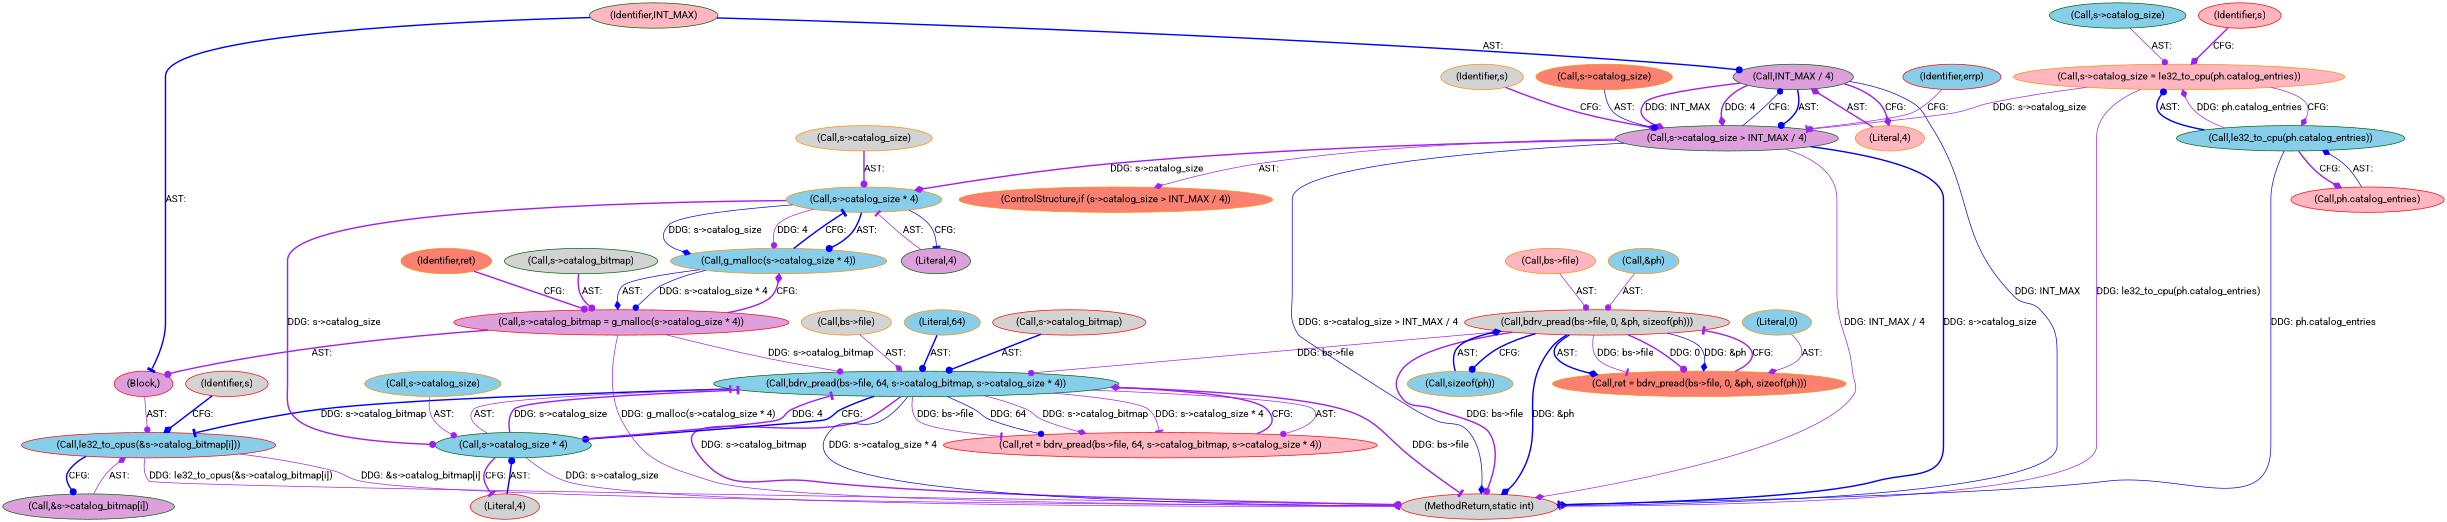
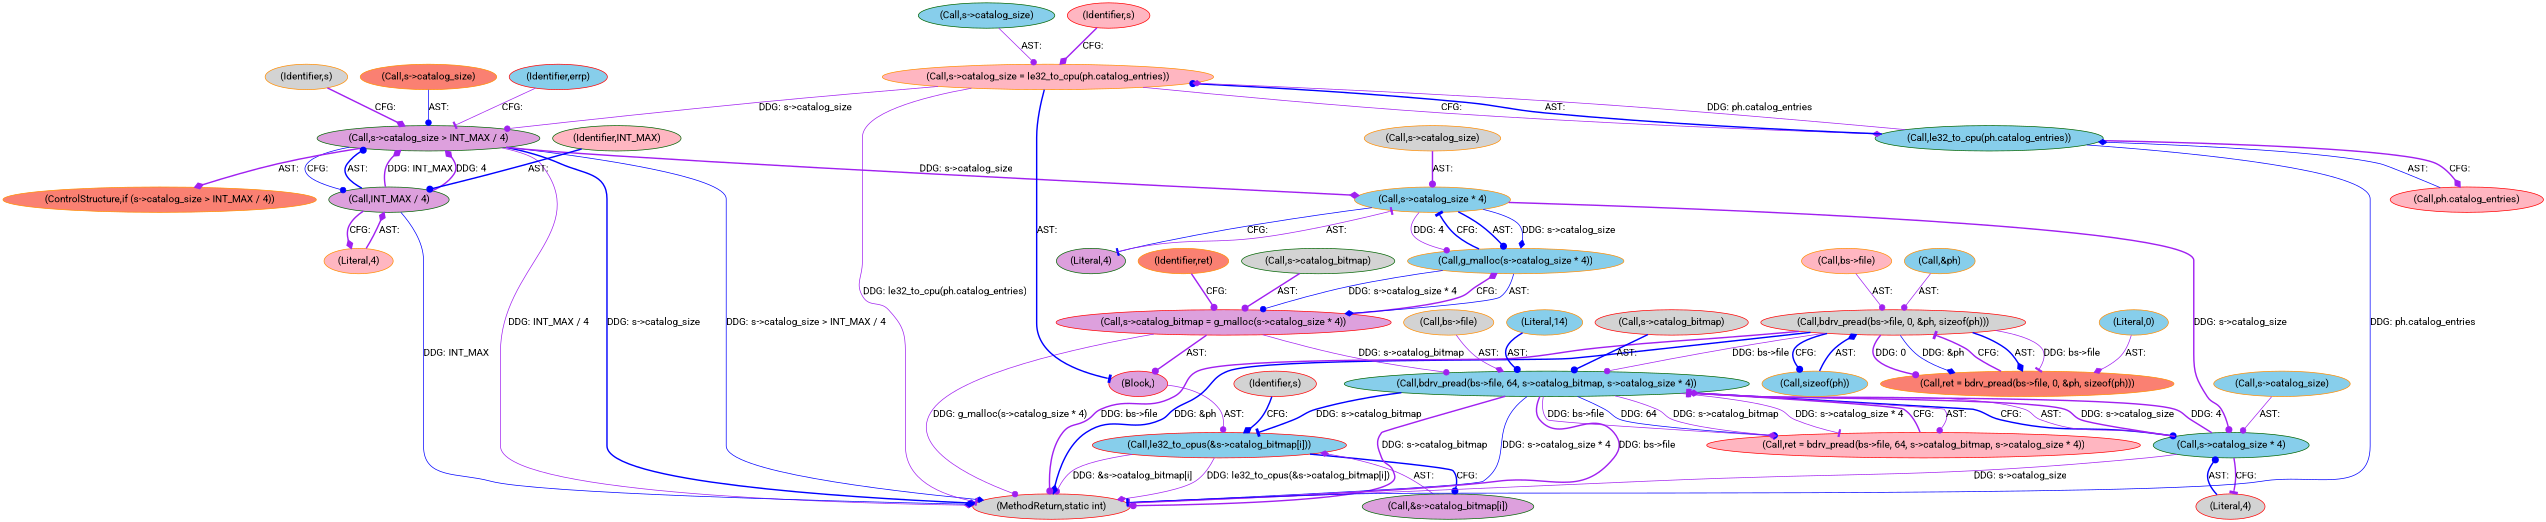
(227, 47) -> (1037, 254)
(1354, 152) -> (281, 163)
(942, 322) -> (1545, 322)
